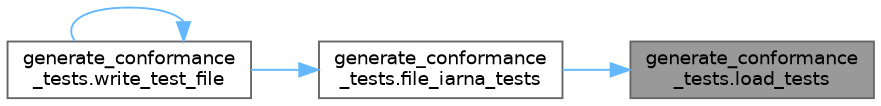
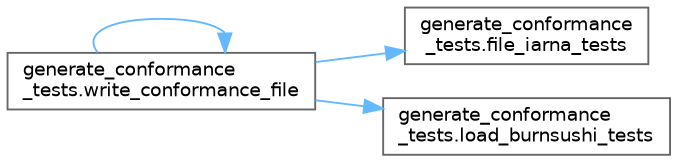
(129, 70) -> (161, 81)
(752, 70) -> none
none -> (527, 126)
